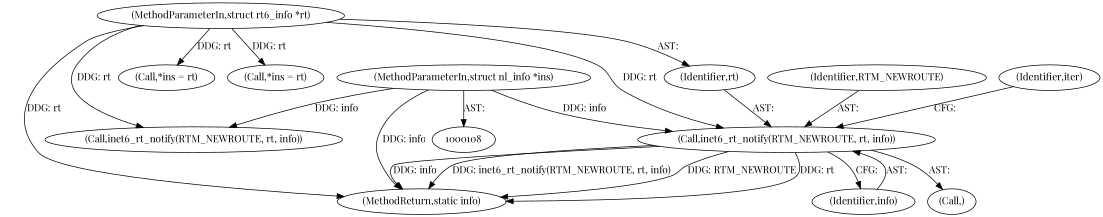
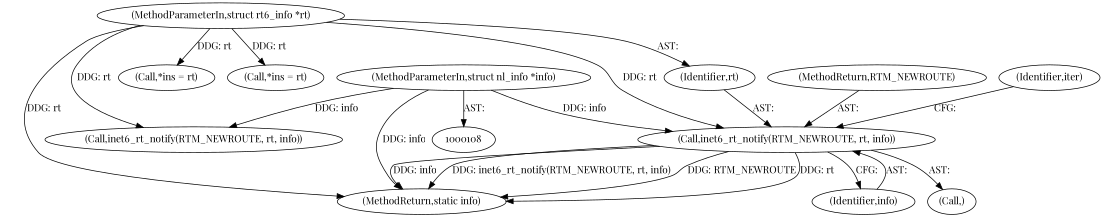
(464, 78) -> (464, 78)
(877, 78) -> (877, 78)
